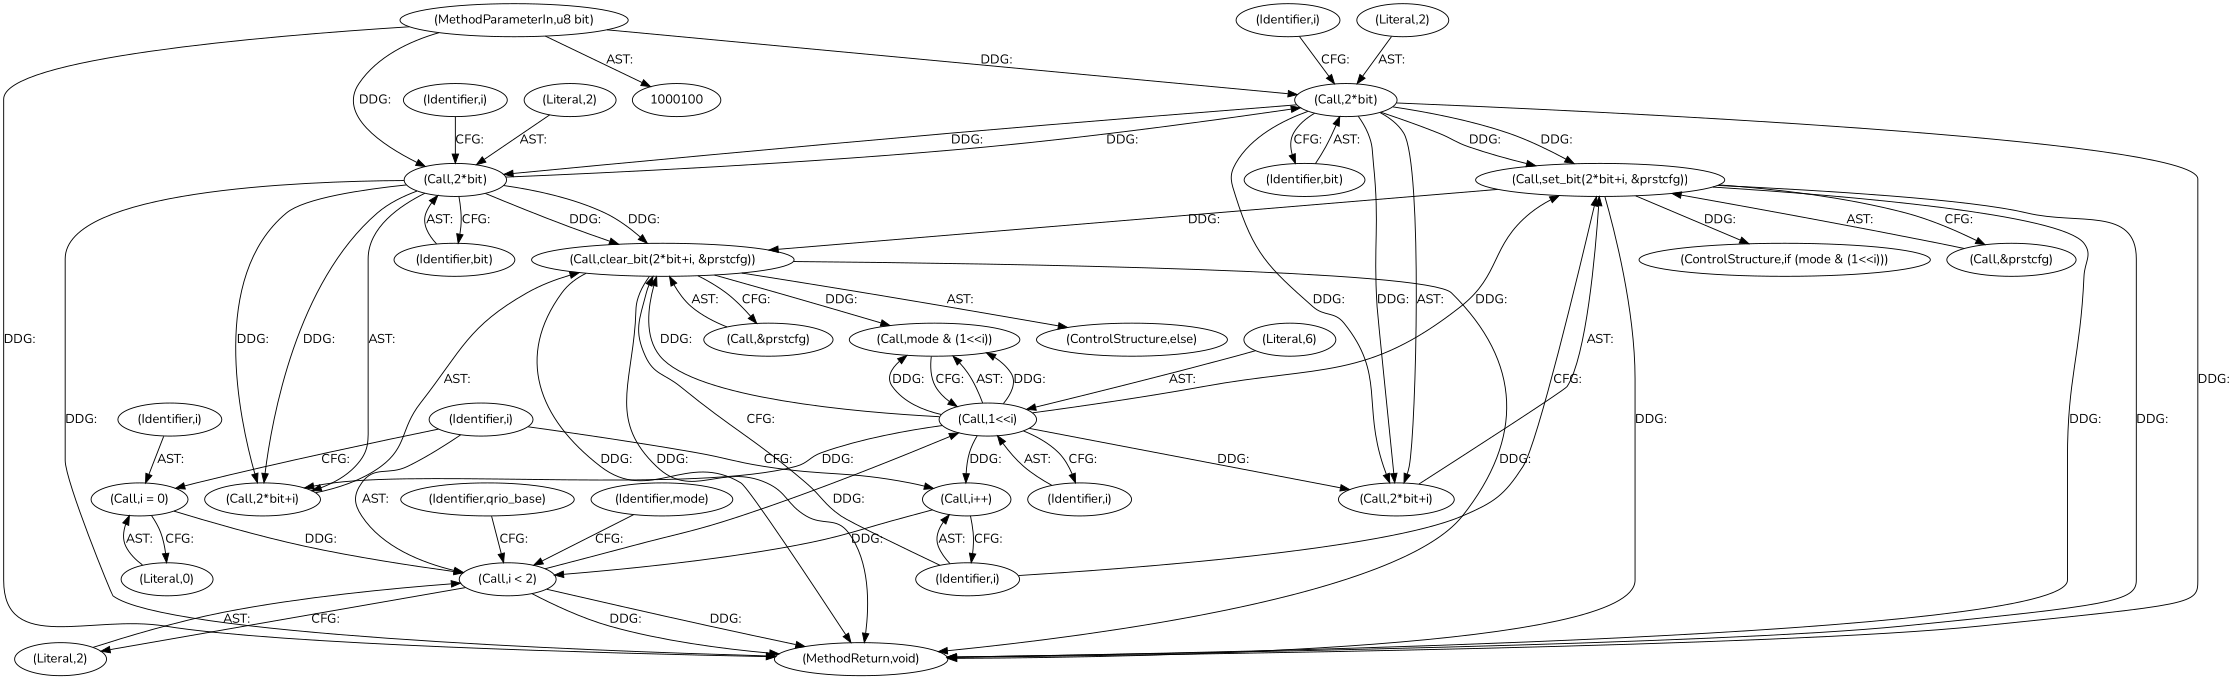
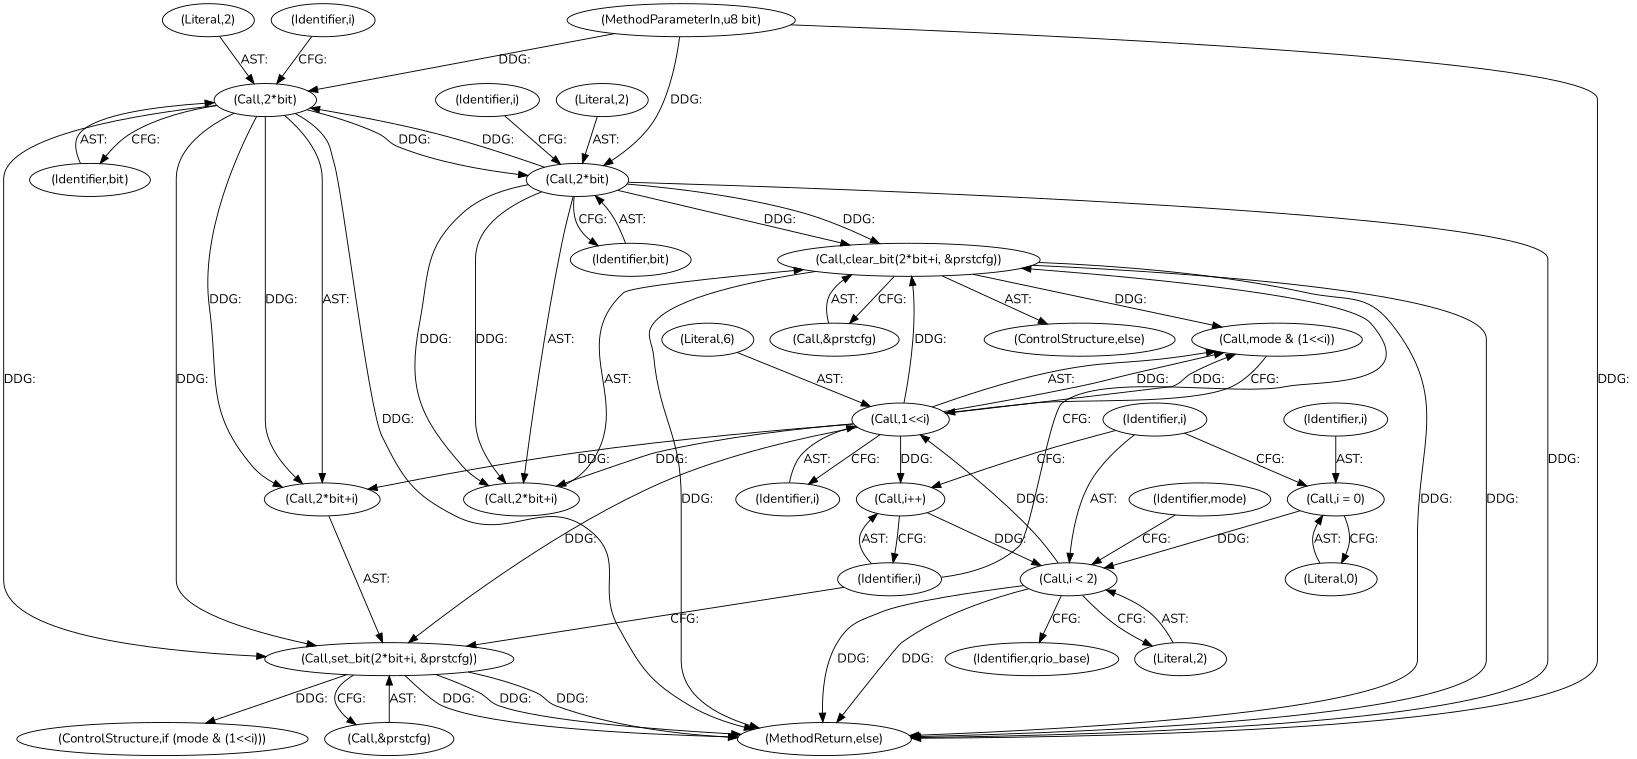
(677, 100) -> none
(1138, 219) -> none
(496, 535) -> (1052, 615)
(861, 659) -> (824, 739)
